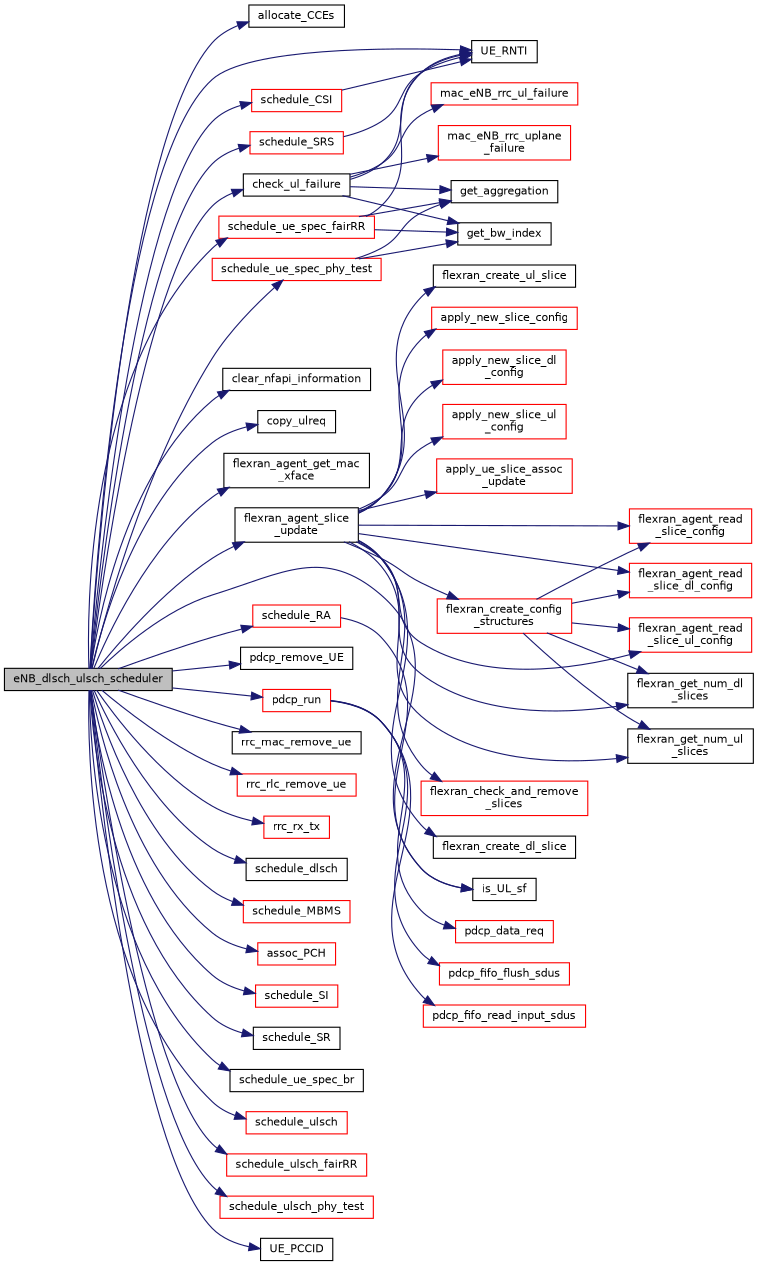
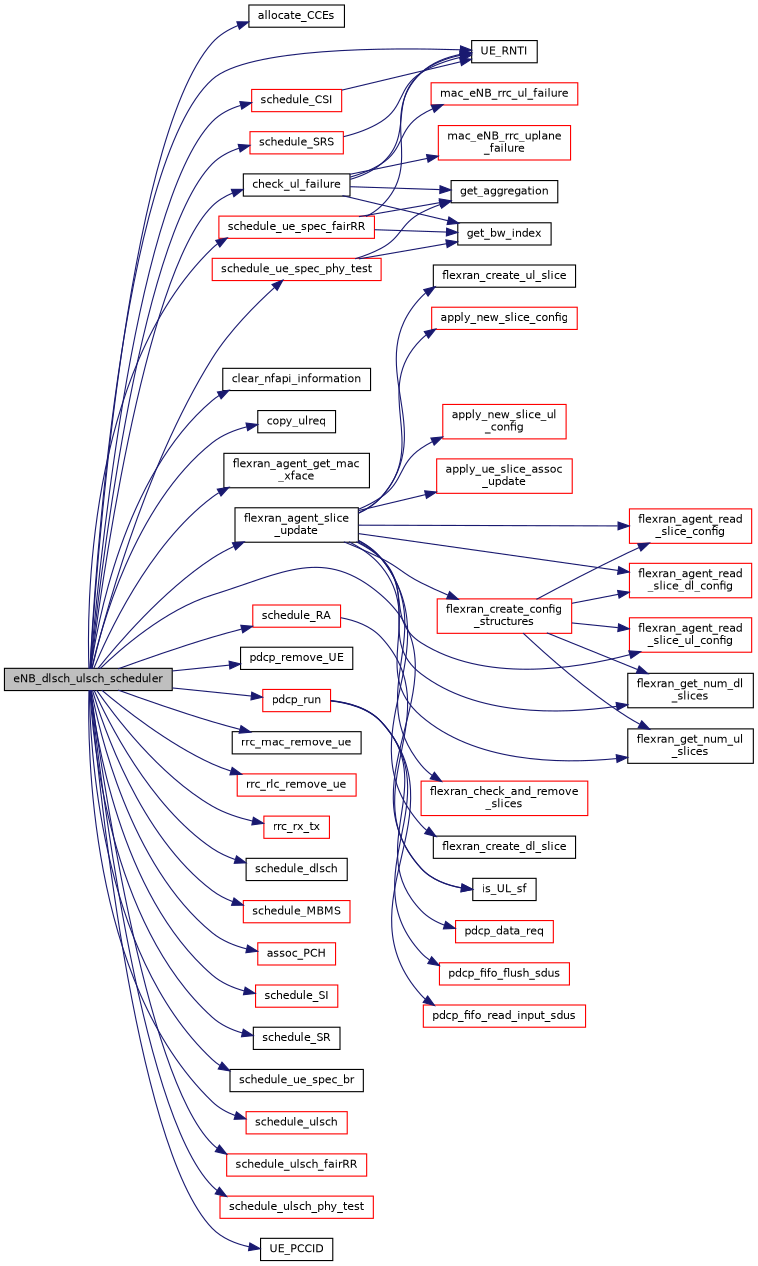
(504, 367) -> none
